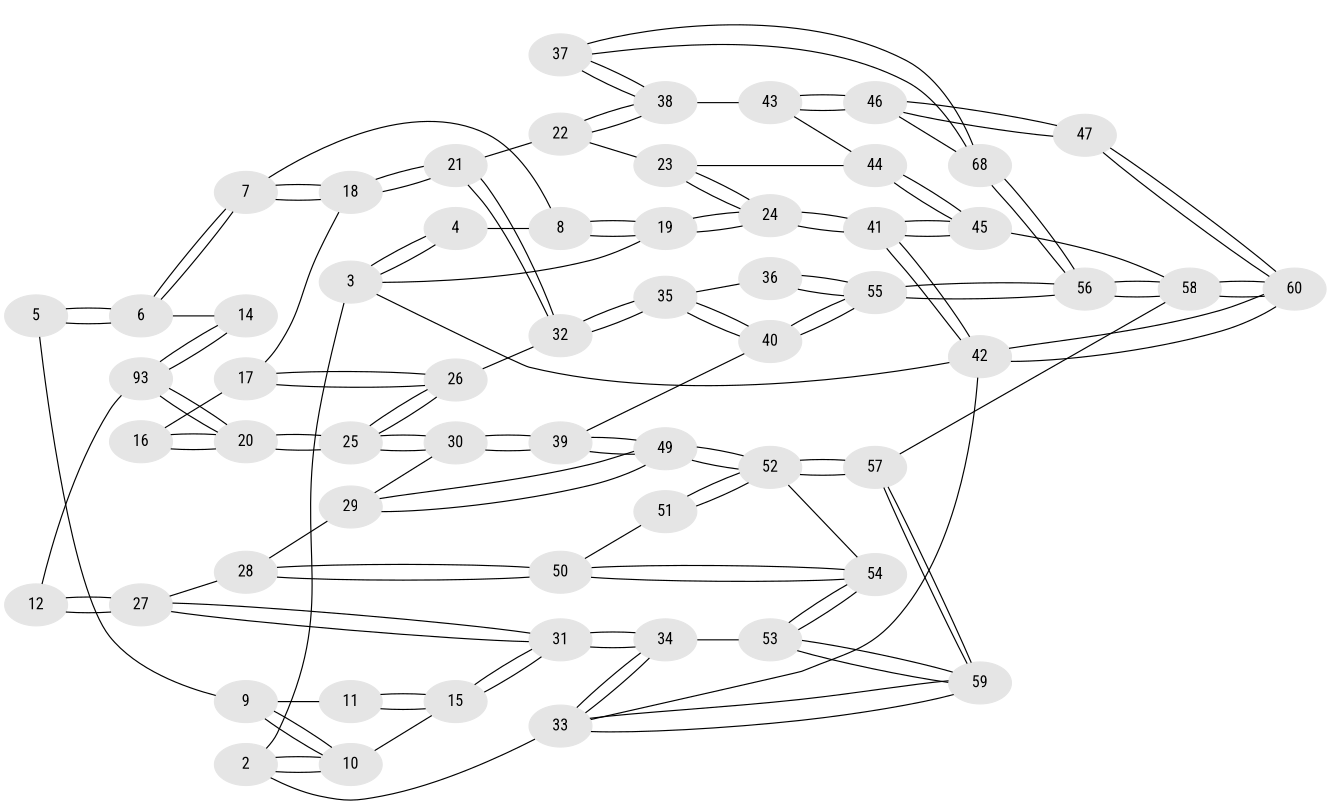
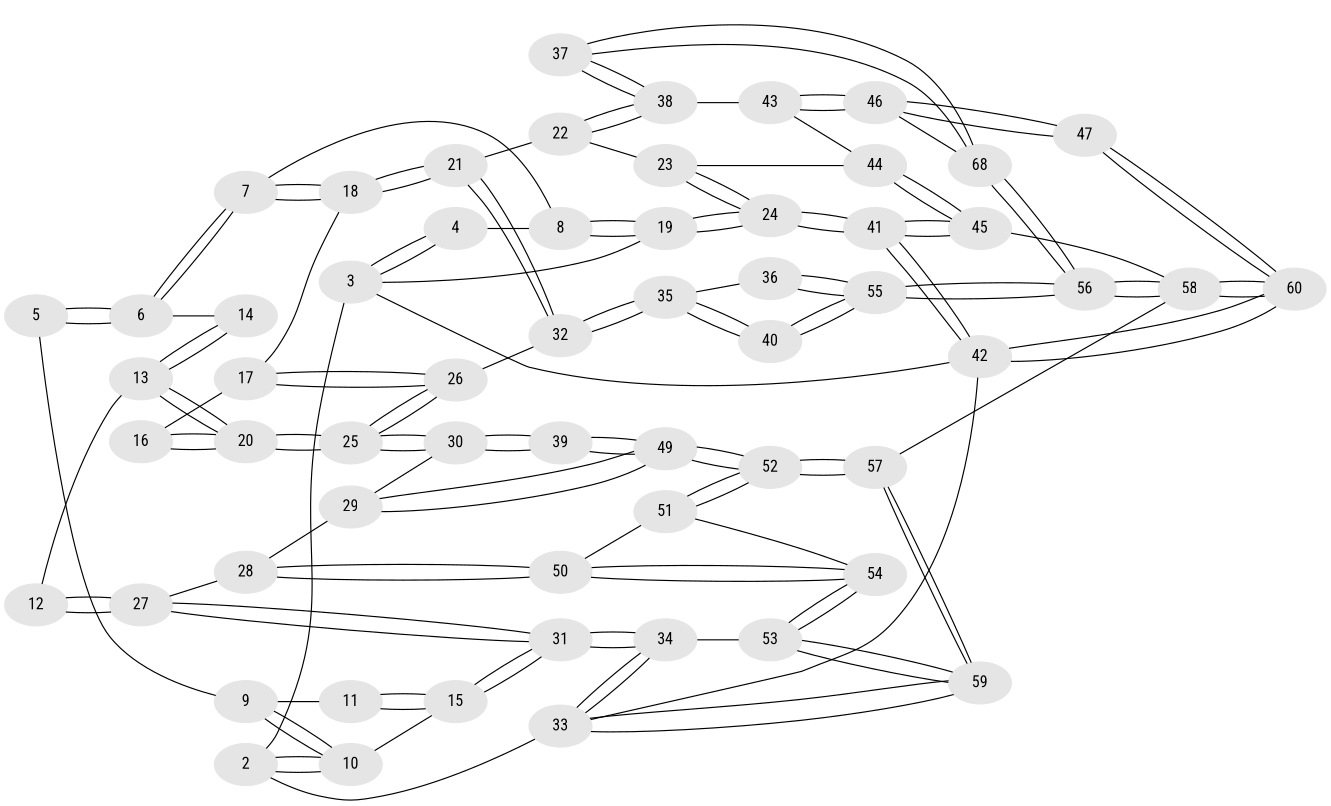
(141, 379) -> (141, 379)
(665, 392) -> none
(823, 521) -> (772, 540)
